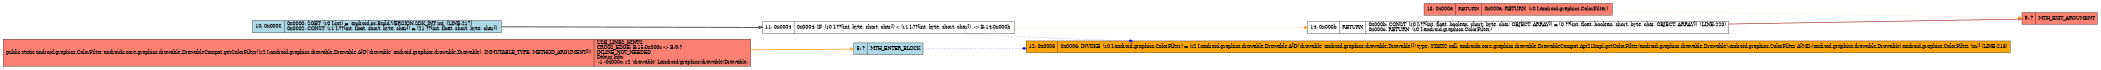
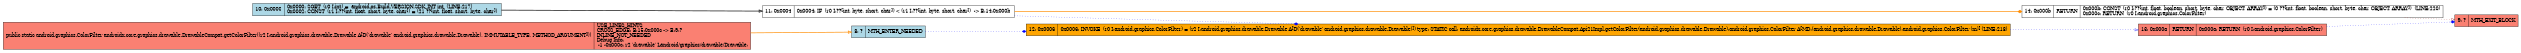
(1815, 14) -> (2389, 24)
(2067, 18) -> (2493, 21)
(1874, 22) -> (2428, 19)
(1159, 28) -> (1516, 12)
none -> (2073, 30)
(895, 49) -> (895, 32)
